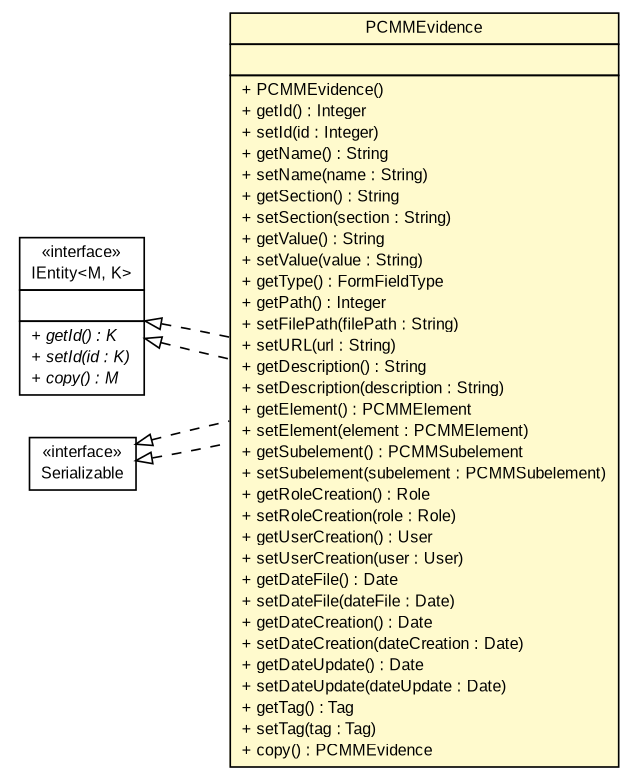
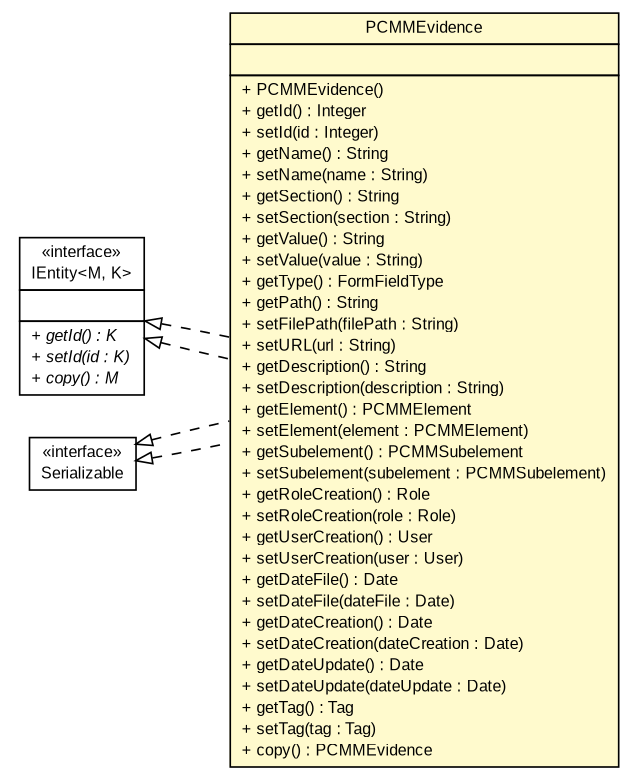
(314, 303) -> (311, 303)
